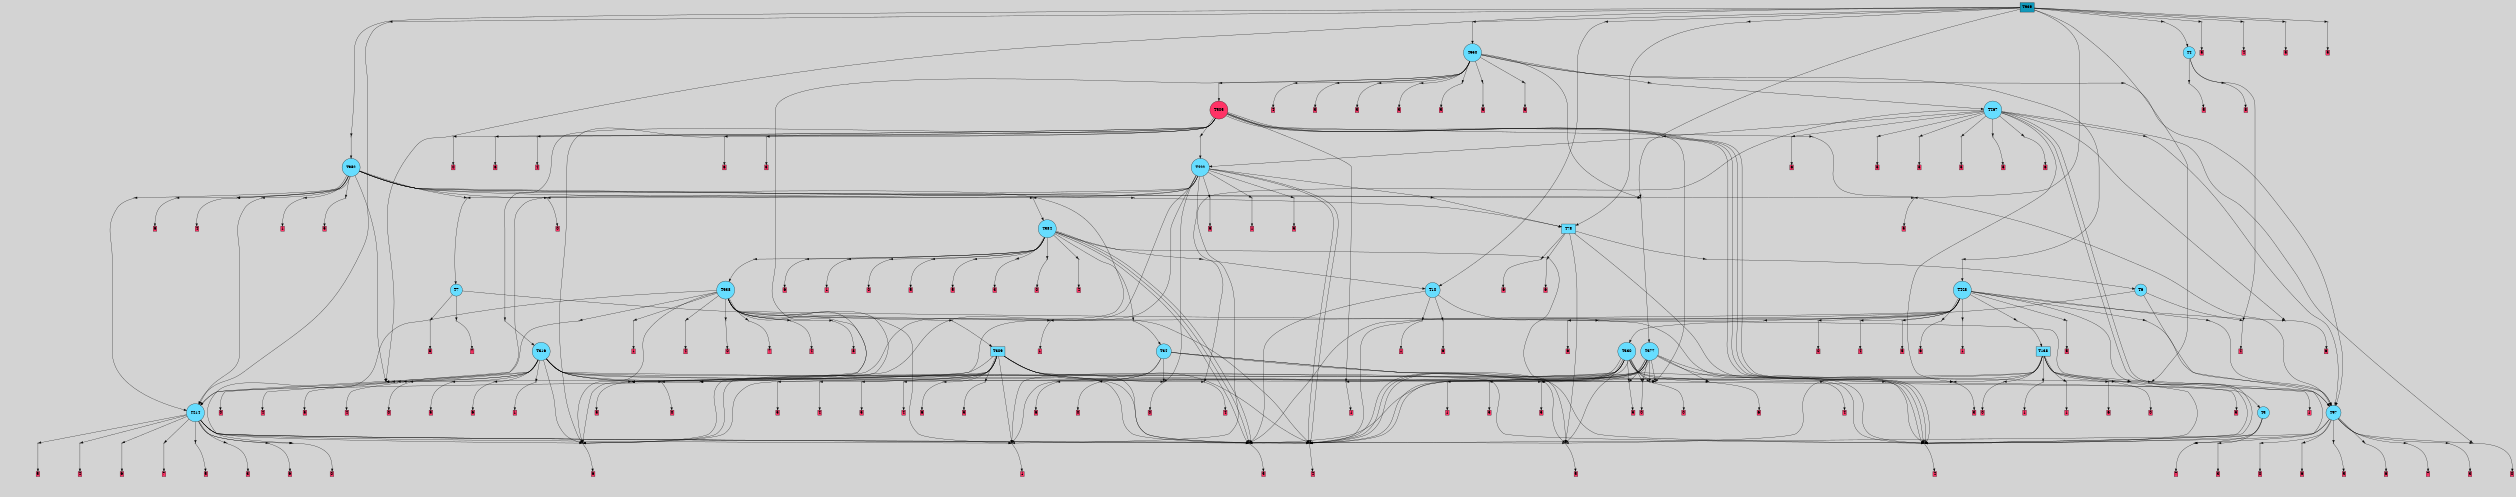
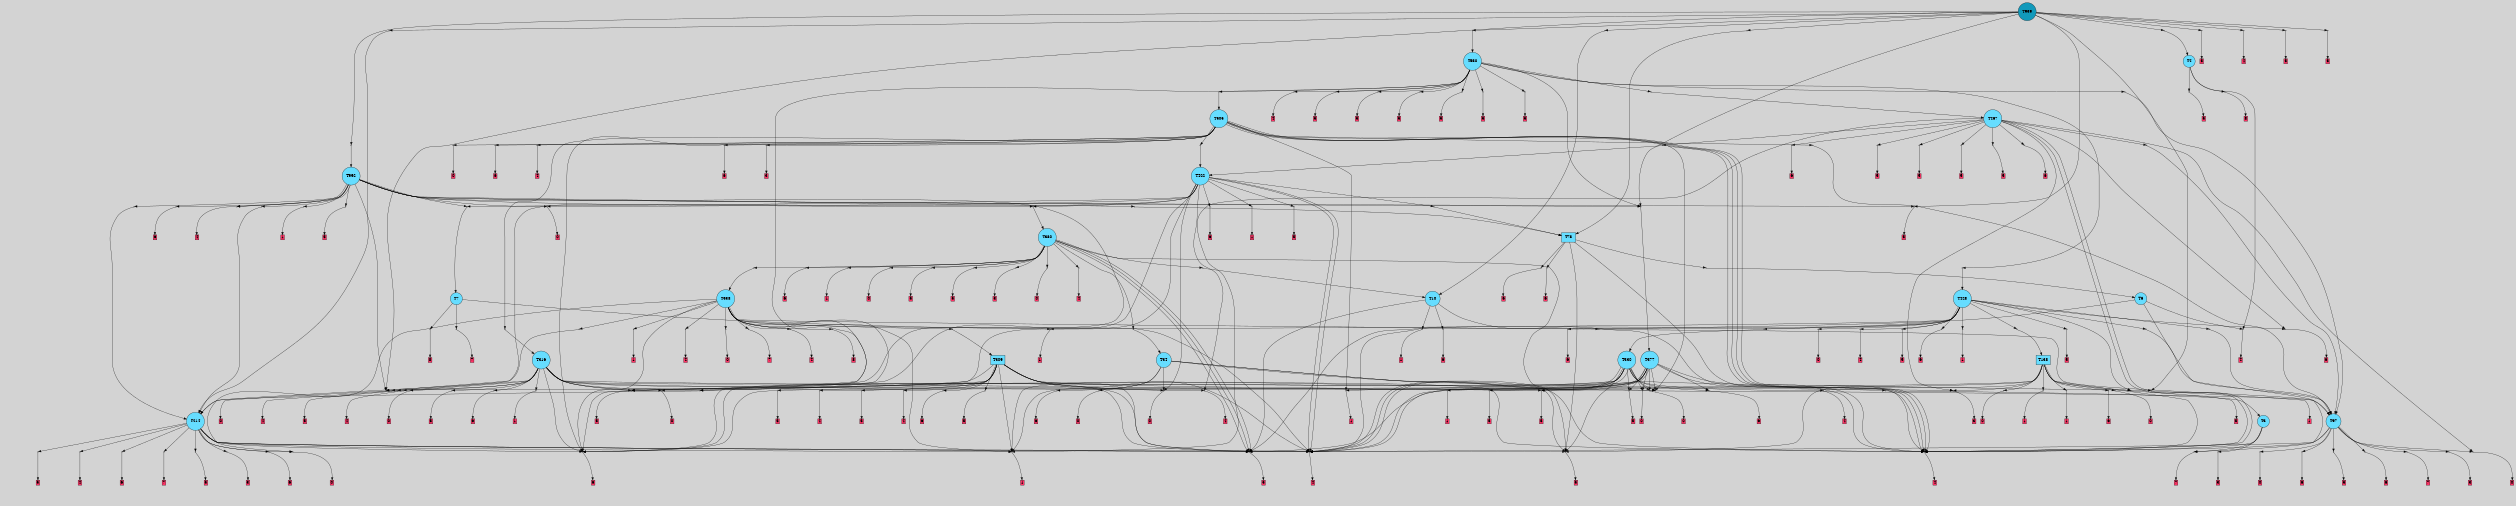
(2027, 7) -> (2027, 12)
(1219, 110) -> (1219, 119)
(1047, 229) -> (1047, 237)
